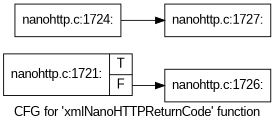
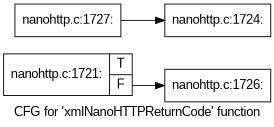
(138, 20) -> (138, 20)
